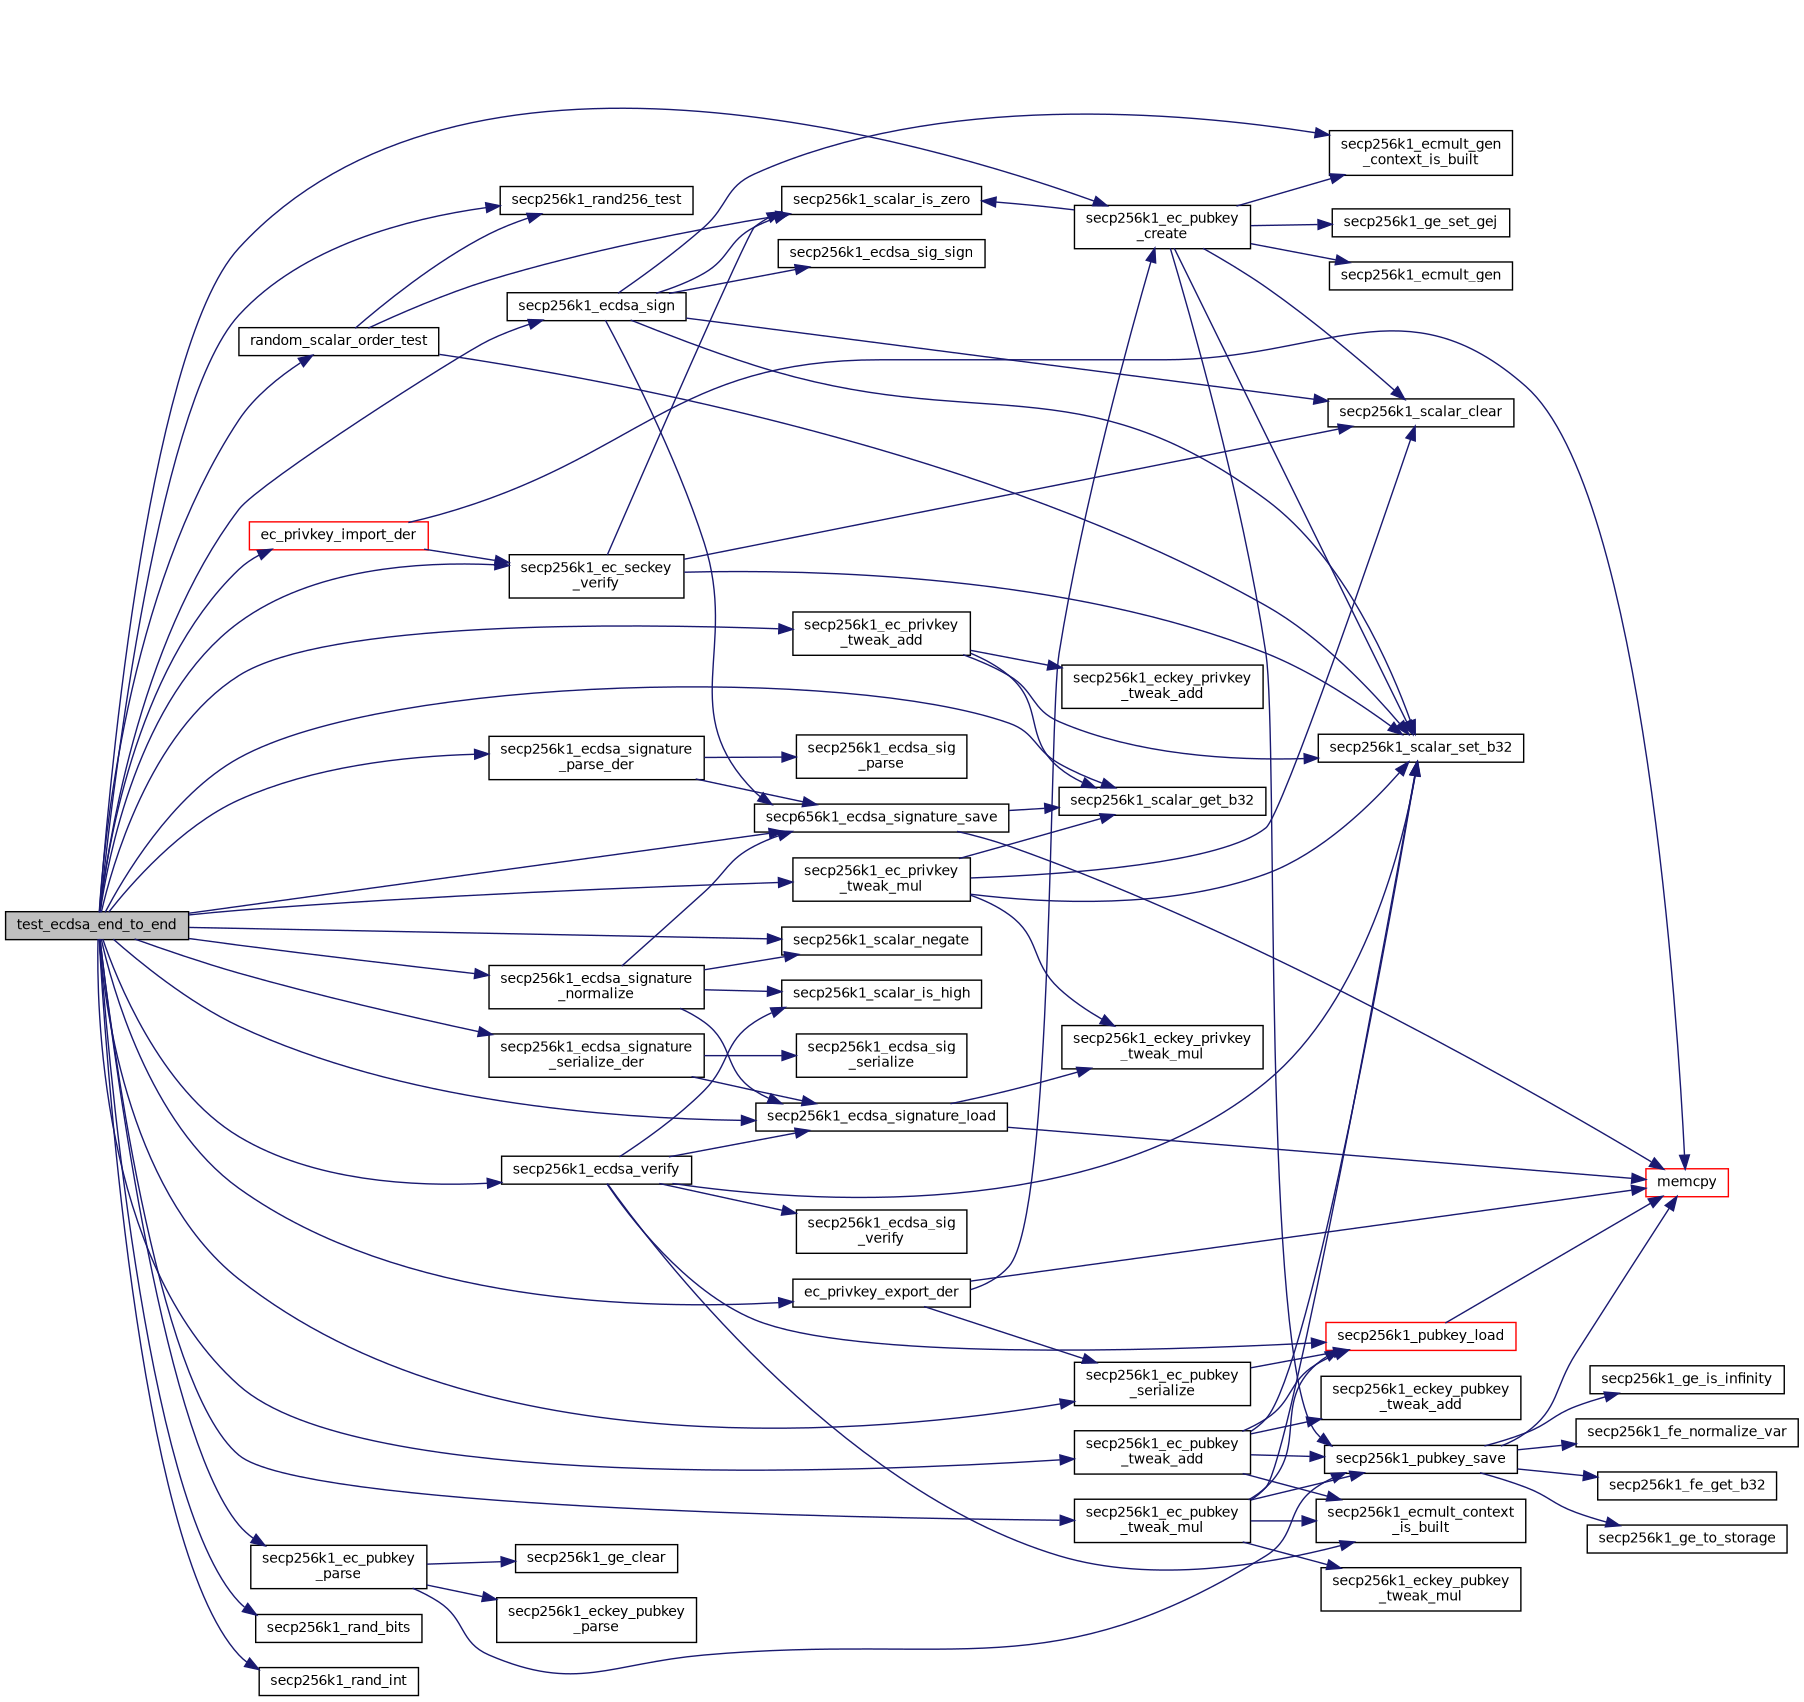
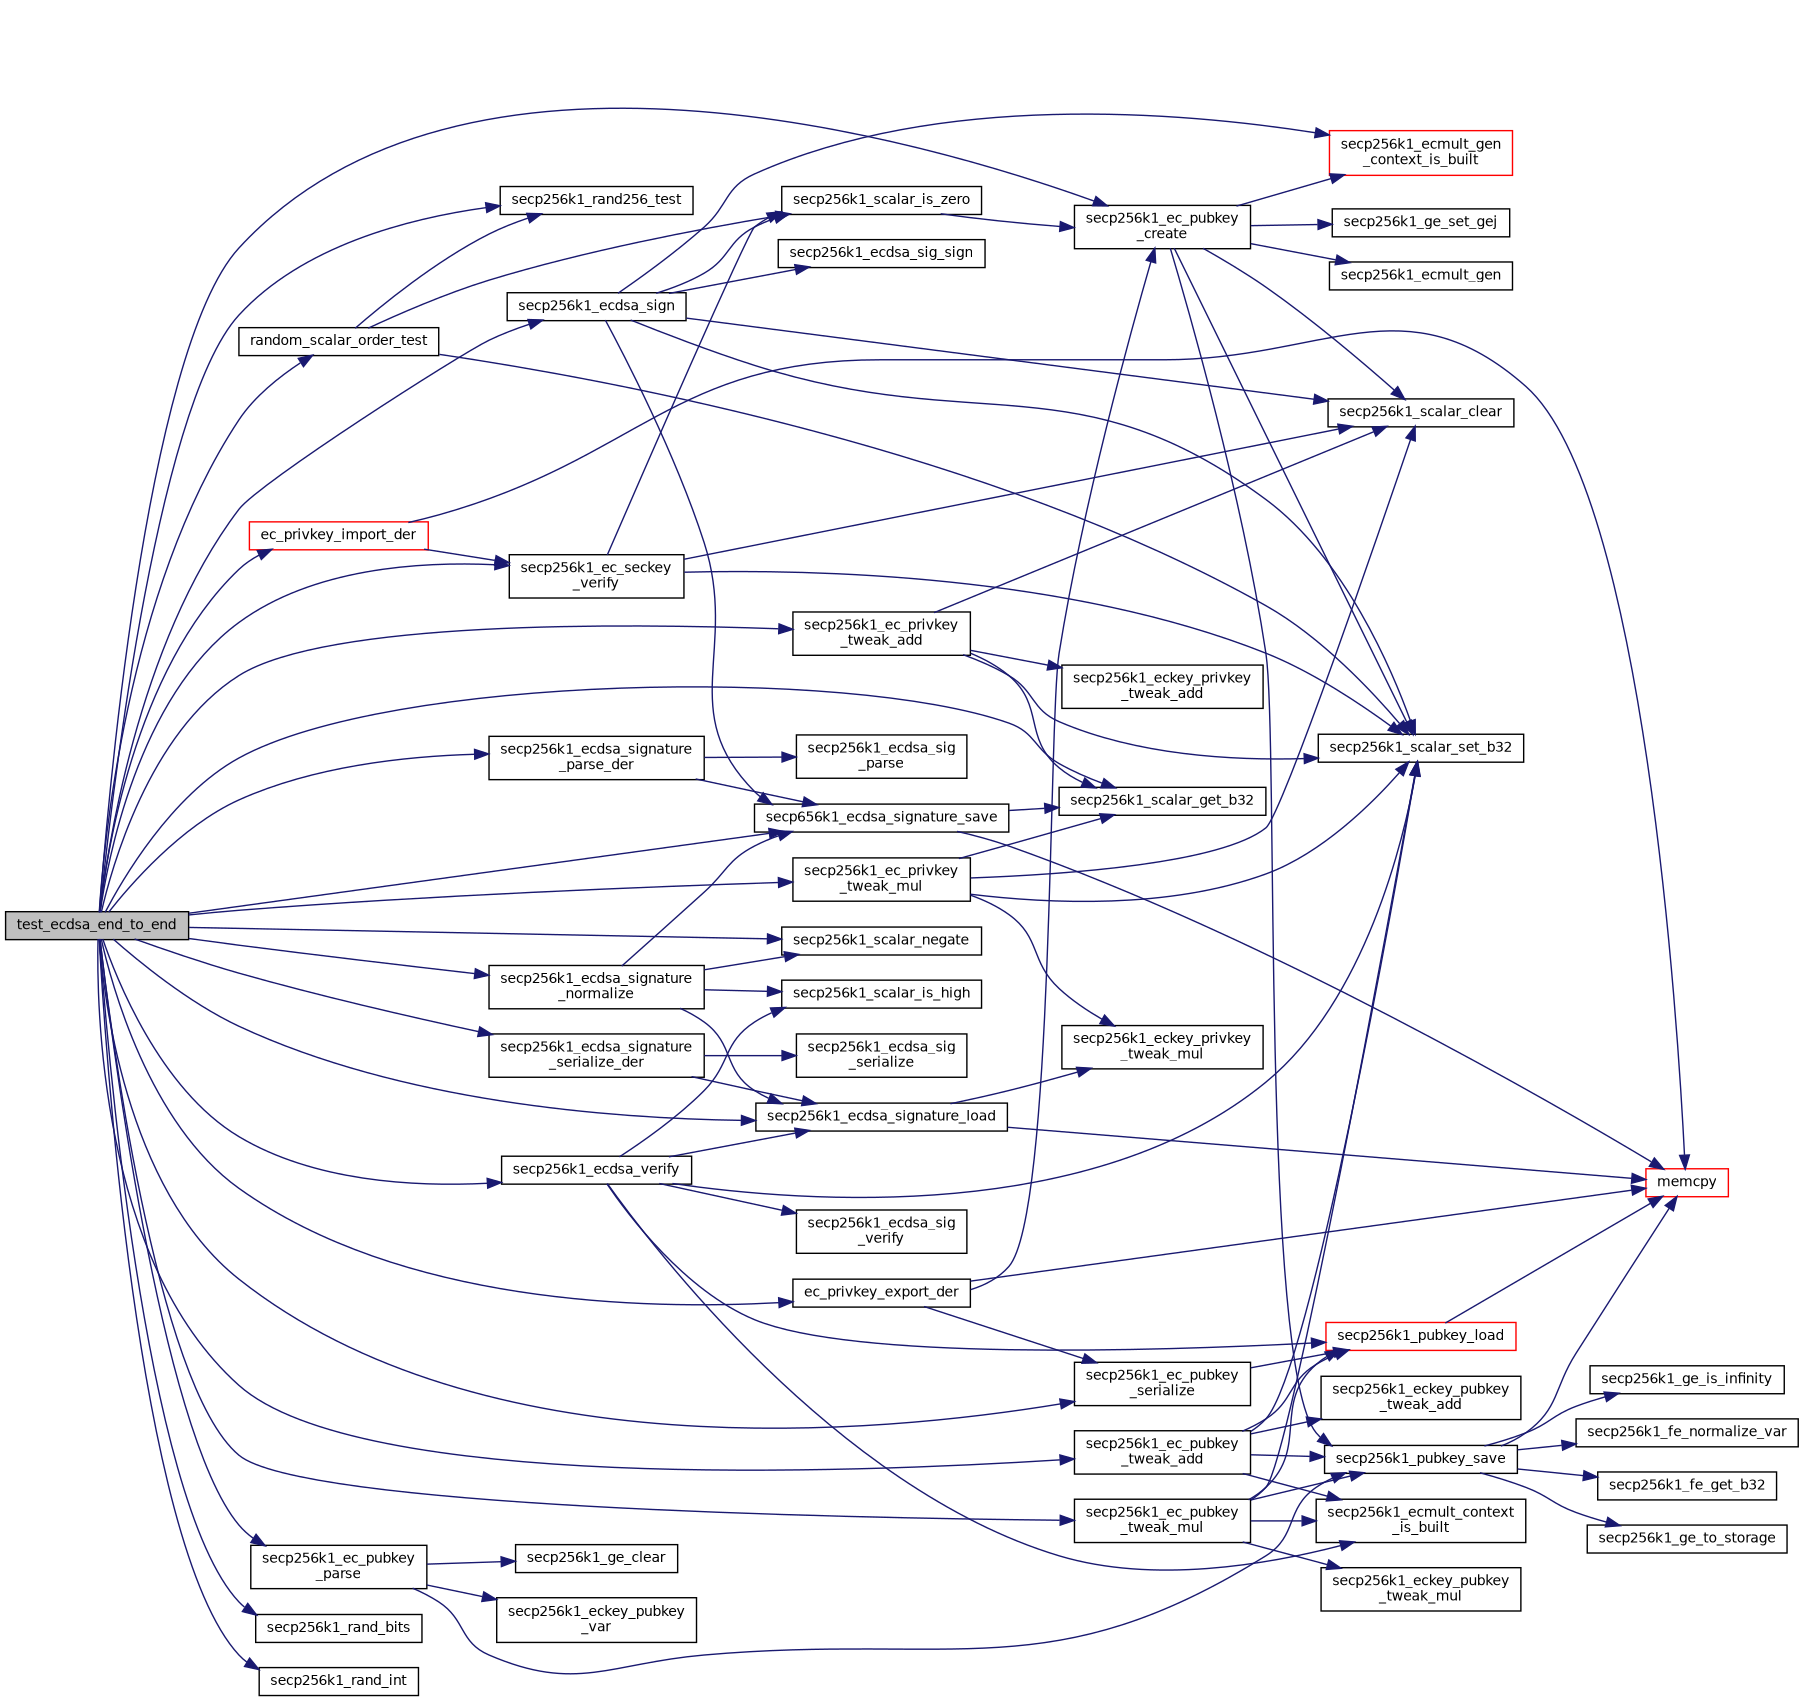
(1421, 153) -> (1421, 153)
(1035, 206) -> (1000, 221)
none -> (1154, 522)
(597, 1620) -> (597, 1620)
